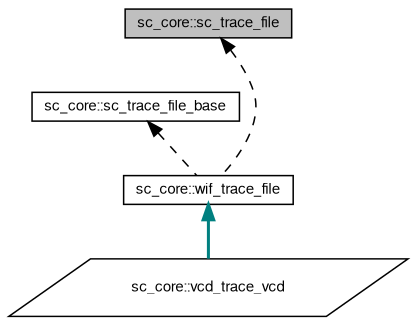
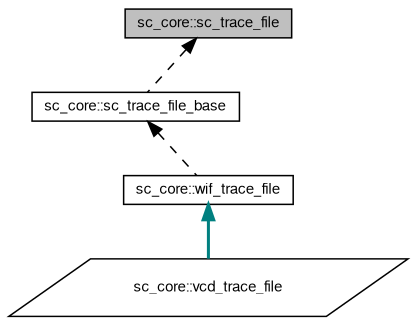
(255, 114) -> (167, 71)
(208, 288) -> (208, 288)
